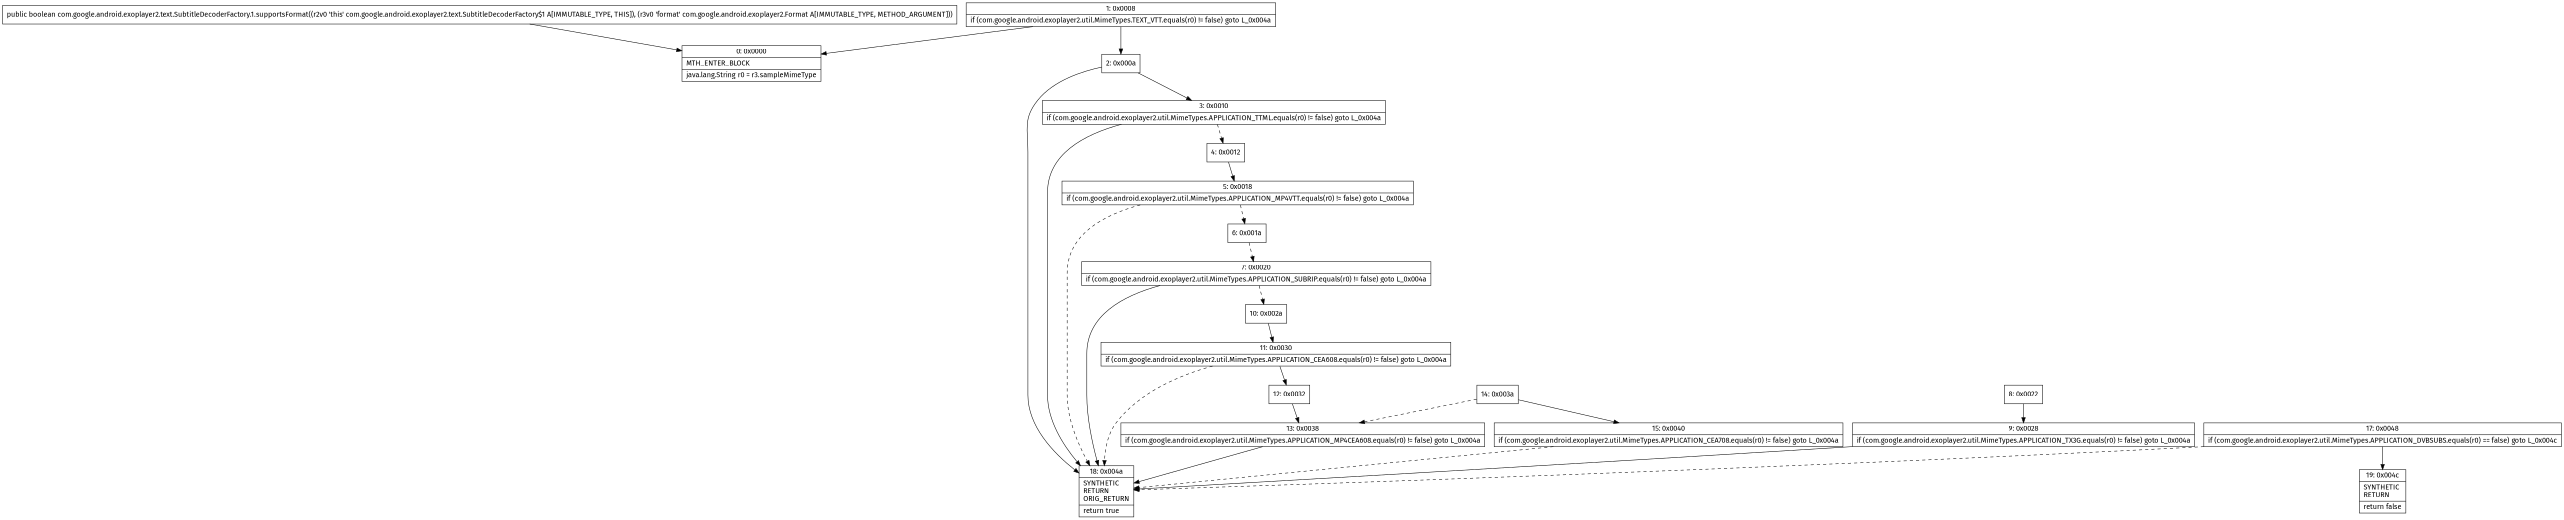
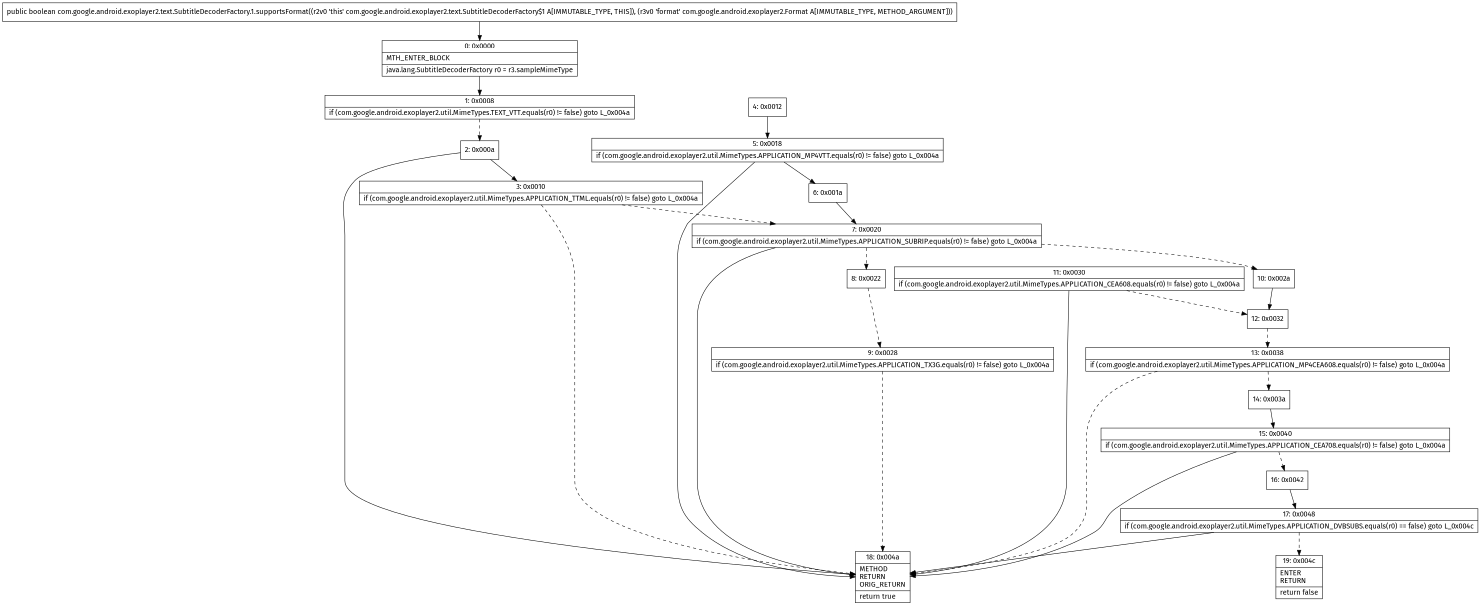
(1121, 38) -> (480, 127)
(930, 40) -> (480, 83)
(751, 75) -> (480, 70)
(1219, 131) -> (693, 214)
(1242, 212) -> (797, 171)
(1251, 250) -> (844, 211)
none -> (866, 256)
(1048, 277) -> (578, 488)
(1067, 315) -> (678, 414)
(1270, 330) -> (1271, 296)
(1282, 373) -> (1184, 302)
(1143, 398) -> (1066, 482)
(1295, 411) -> (1268, 335)
(1421, 411) -> (1268, 378)
(2024, 411) -> (874, 315)
(2383, 456) -> (1299, 541)
(1201, 464) -> (1084, 517)
(1346, 467) -> (1086, 537)
(1496, 468) -> (883, 459)
(1672, 471) -> (1065, 552)
none -> (1287, 480)
(1101, 483) -> (874, 569)
(2382, 487) -> (1291, 573)
